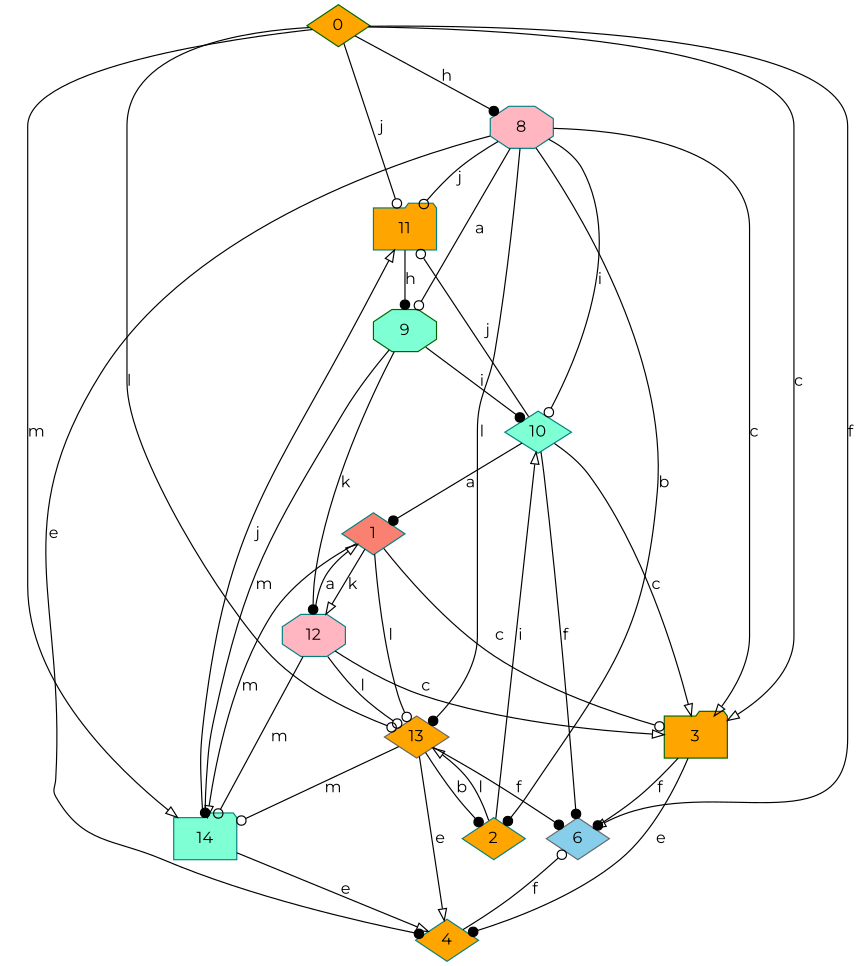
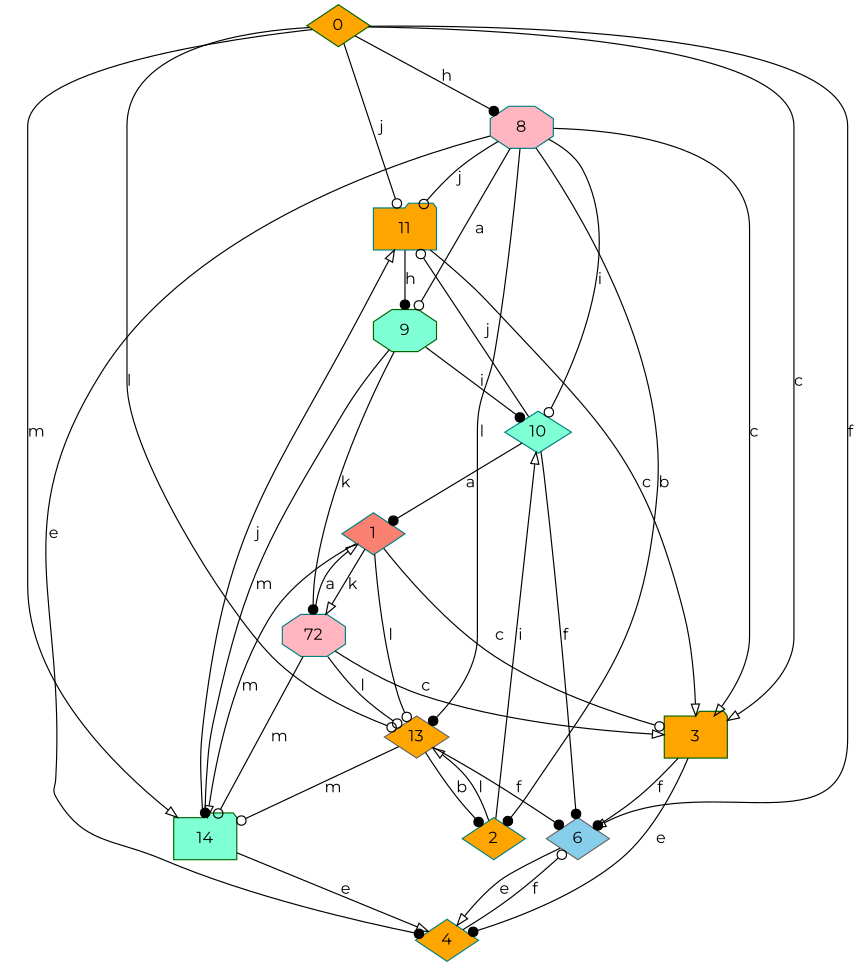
(639, 564) -> (616, 448)
(314, 635) -> (314, 635)
(431, 832) -> (508, 875)
(205, 839) -> (205, 839)
